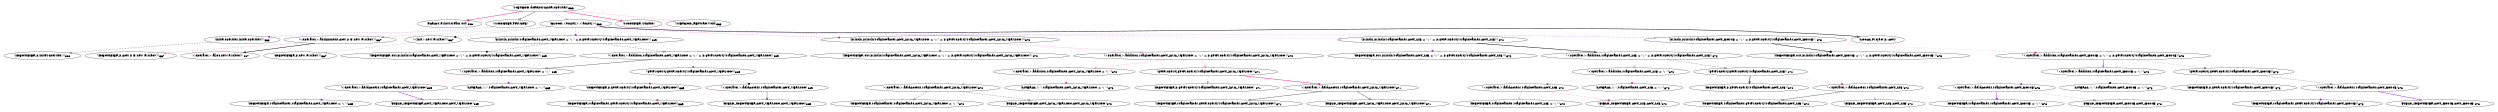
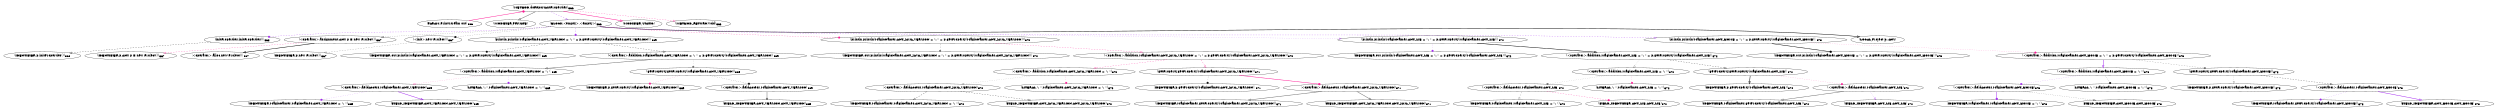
(496, 16) -> (496, 16)
(382, 33) -> (410, 32)
(1208, 79) -> (1208, 79)
(625, 104) -> none
